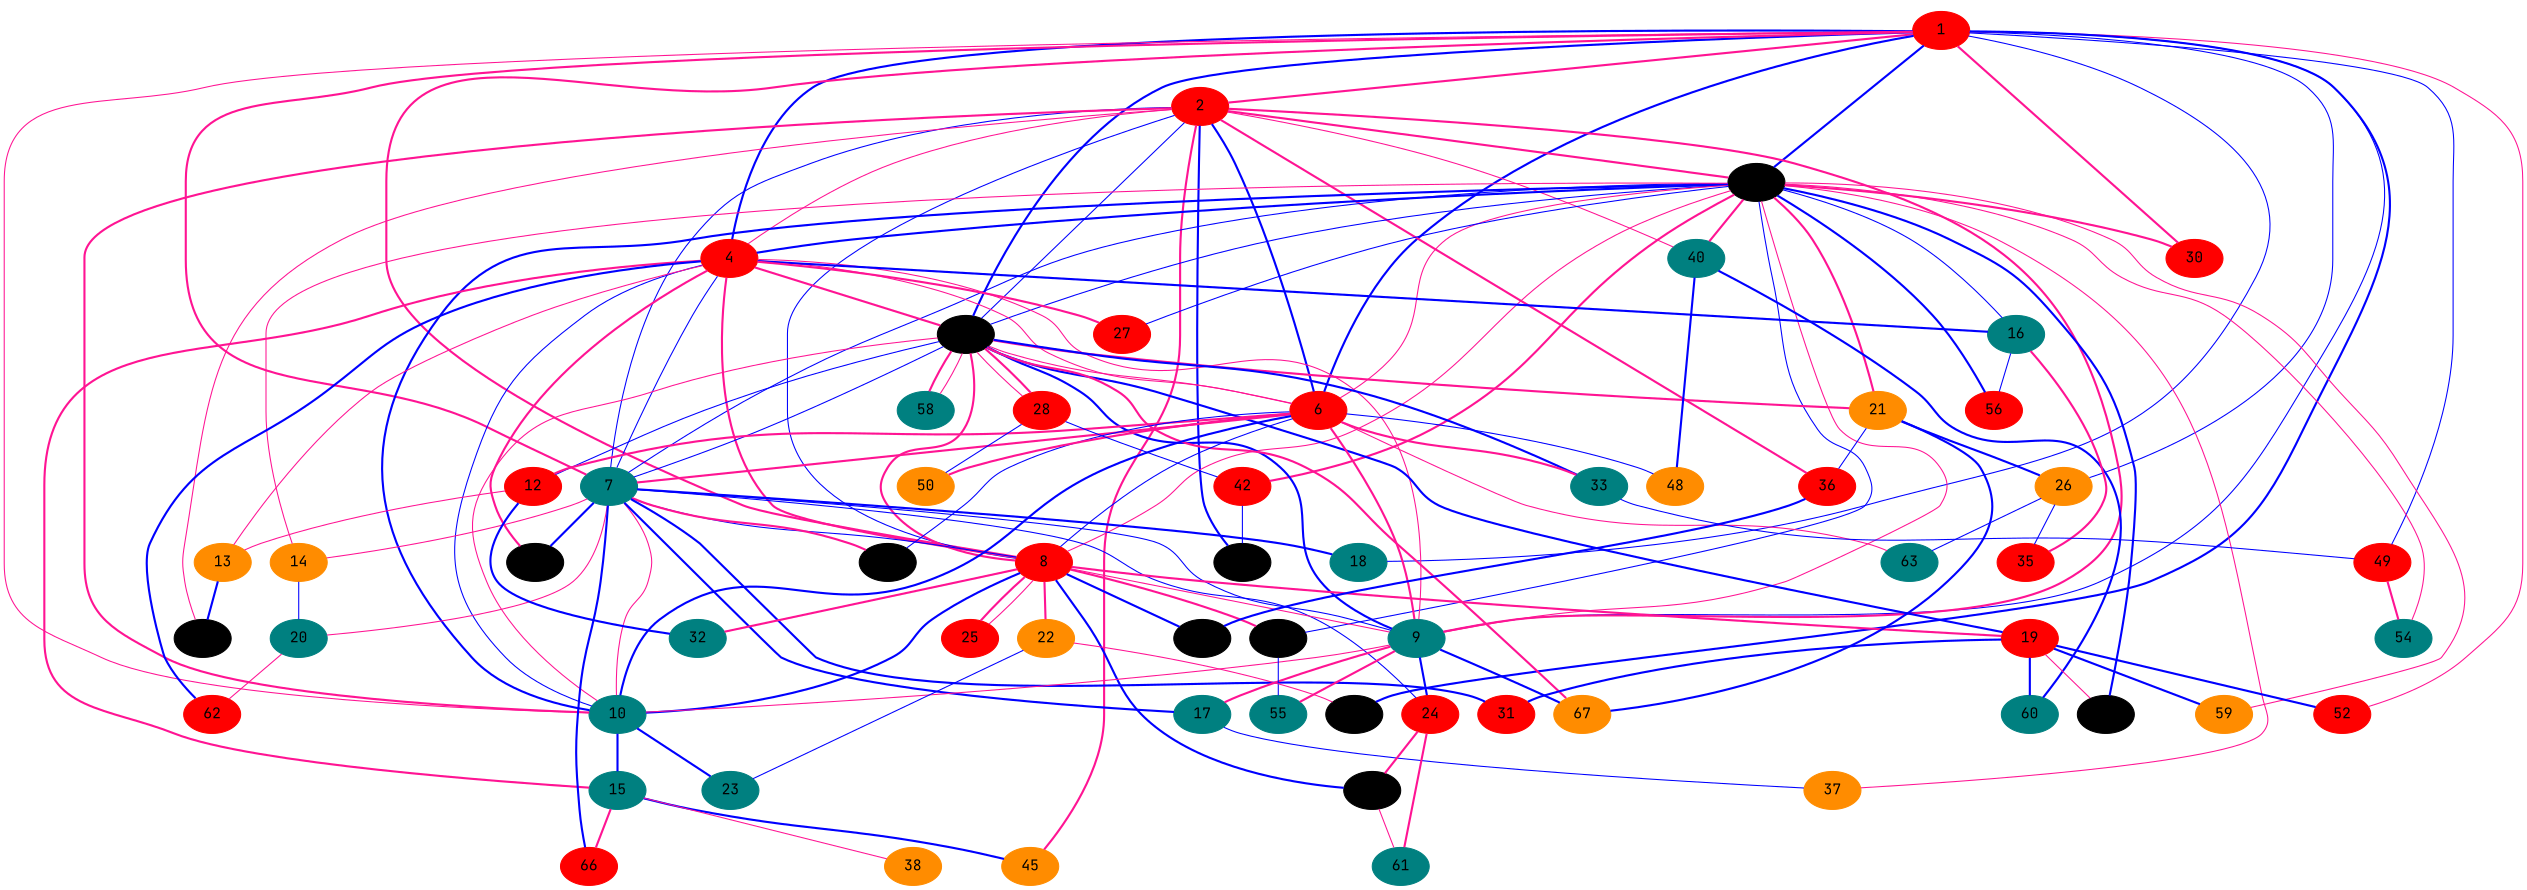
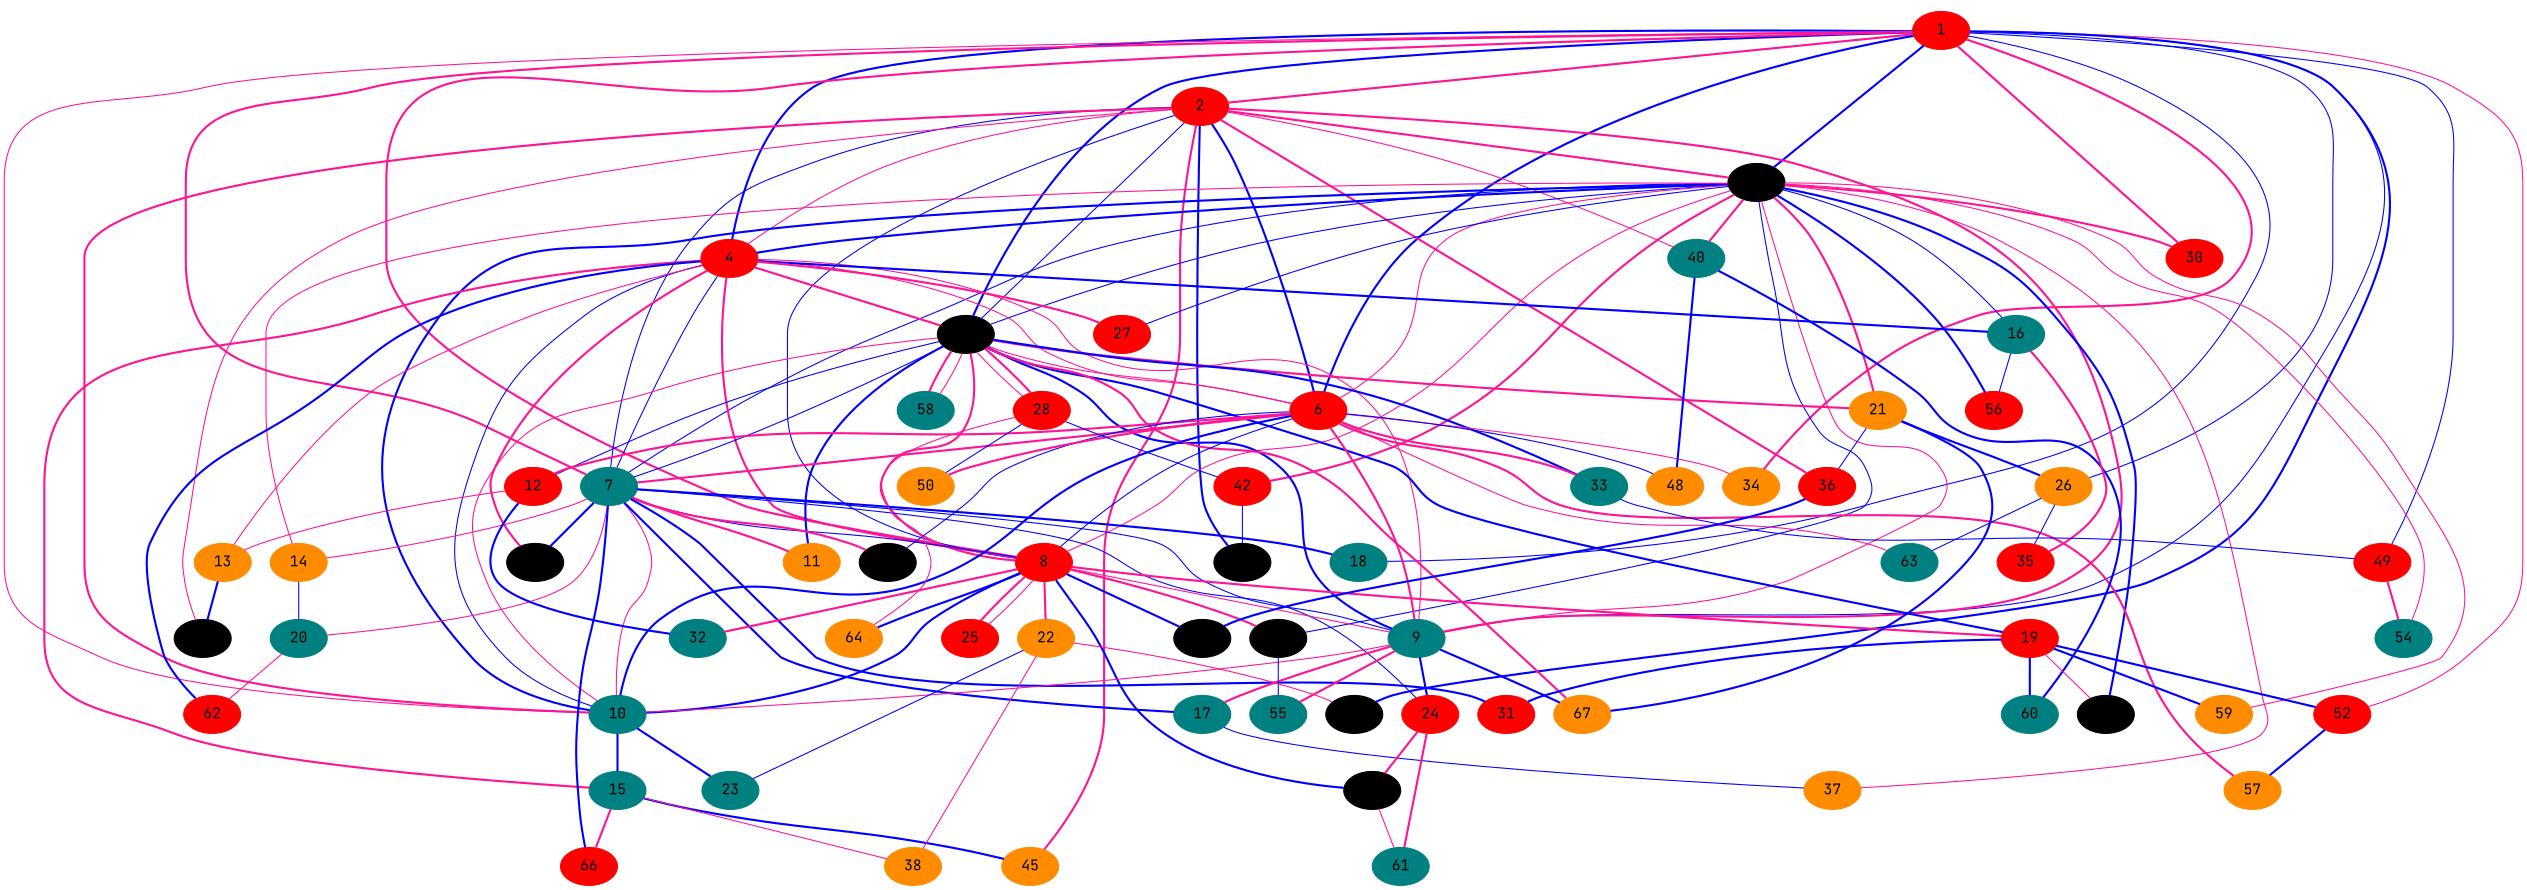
none -> (1751, 486)
none -> (812, 562)
none -> (854, 638)
none -> (980, 752)
none -> (2253, 790)
